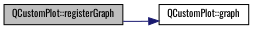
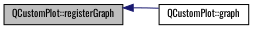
(136, 21) -> (146, 8)
